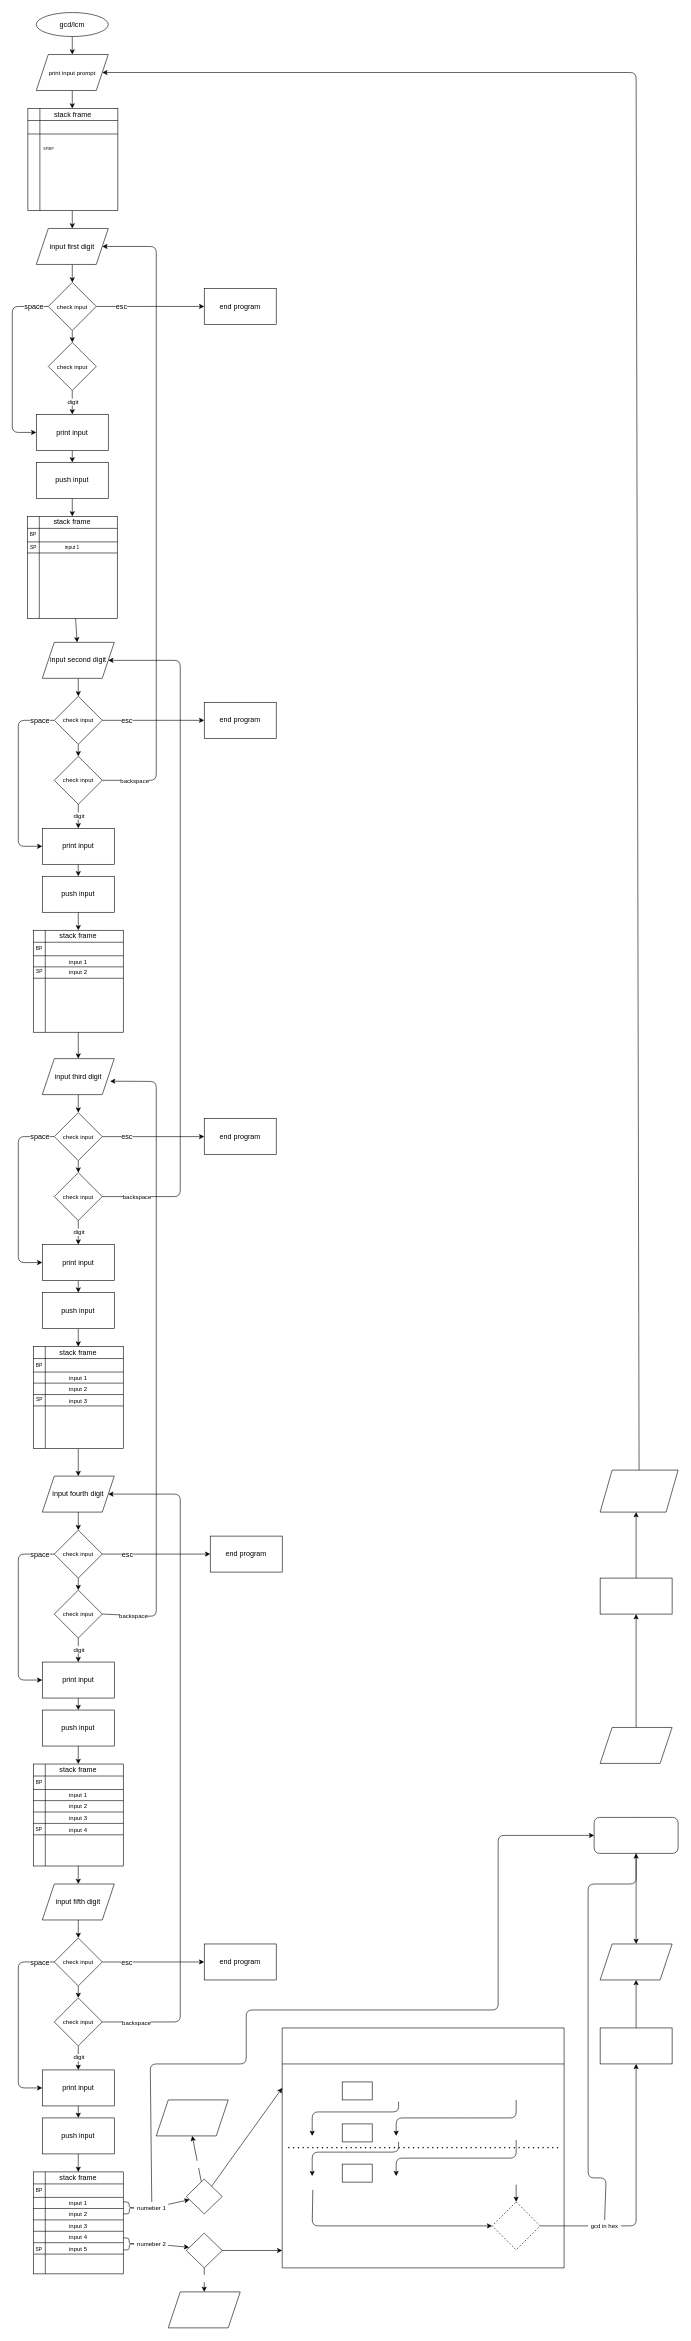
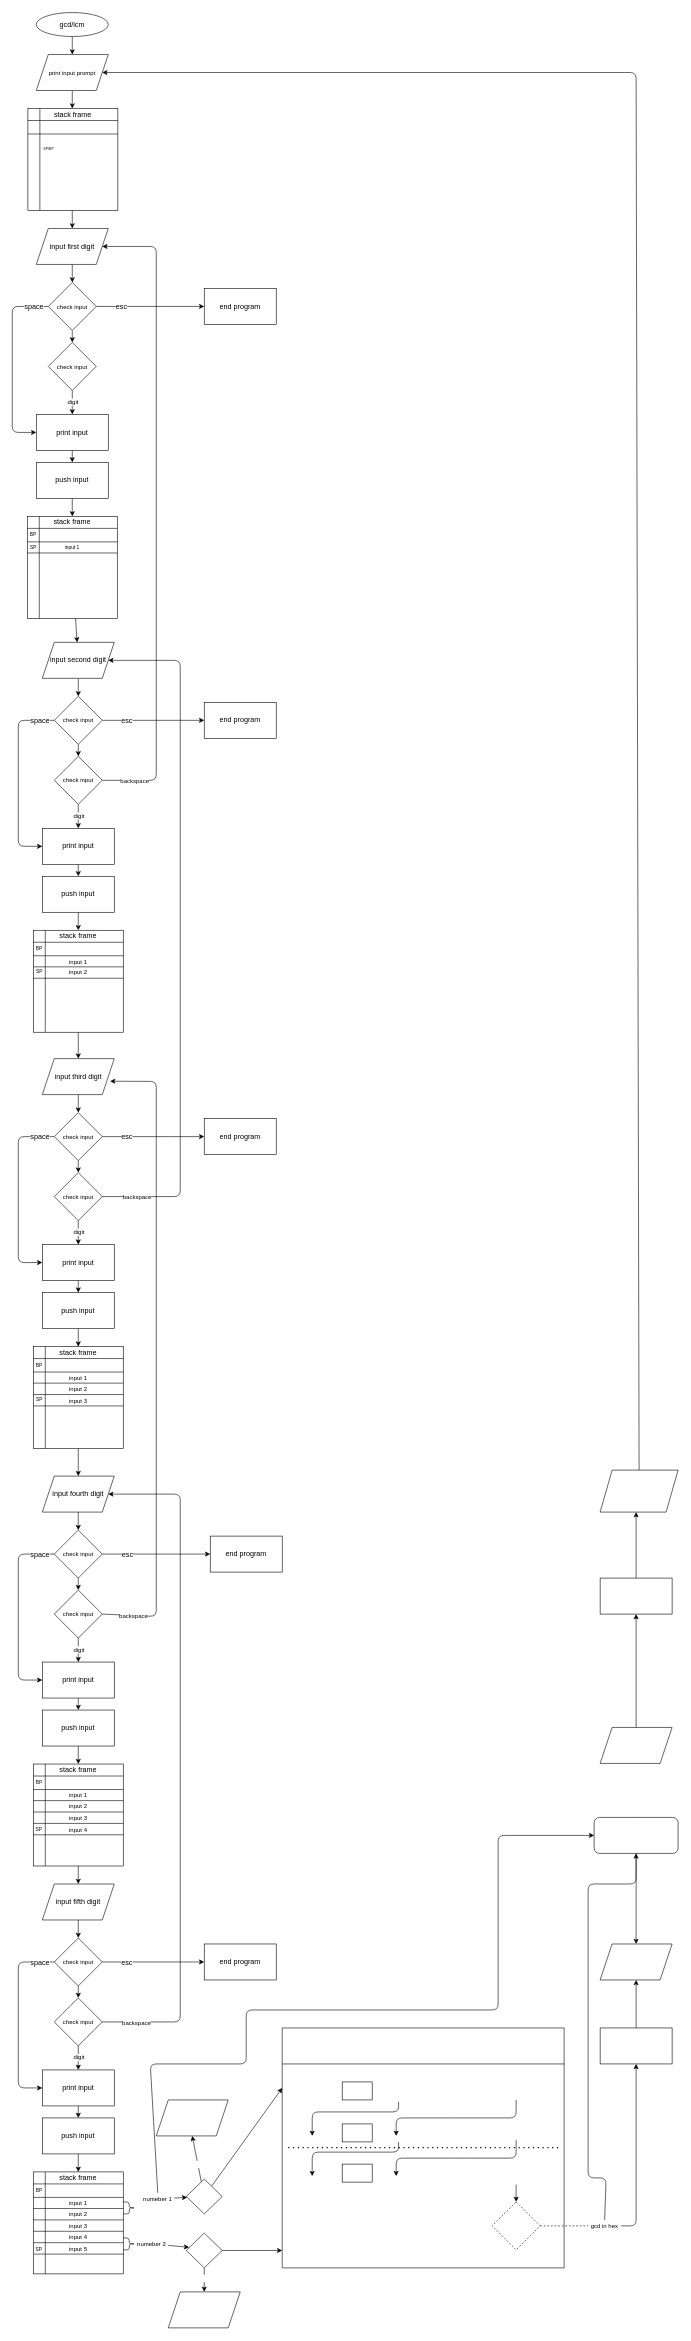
(152, 2208) -> (158, 2199)
(313, 2212) -> none
(562, 2226) -> (562, 2226)
